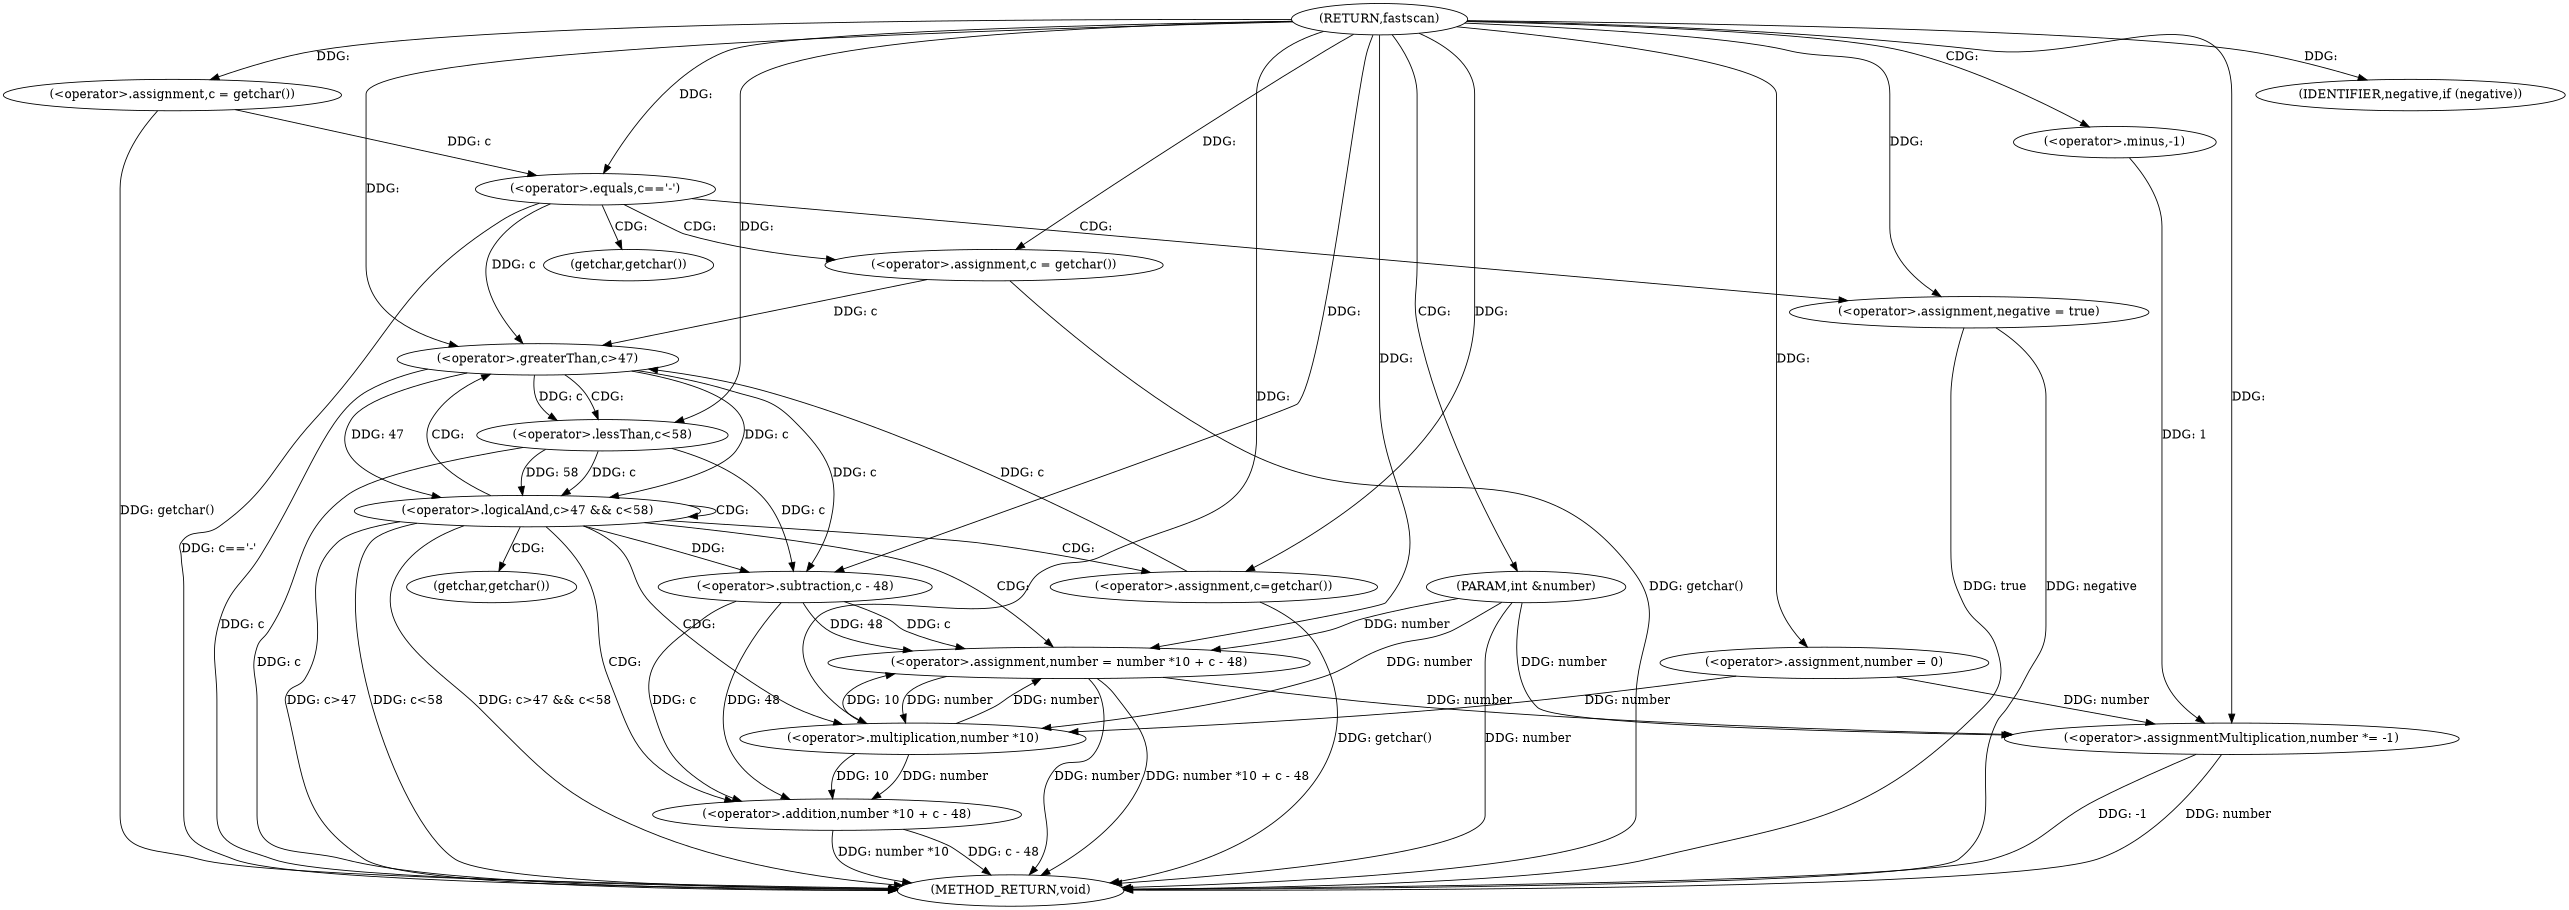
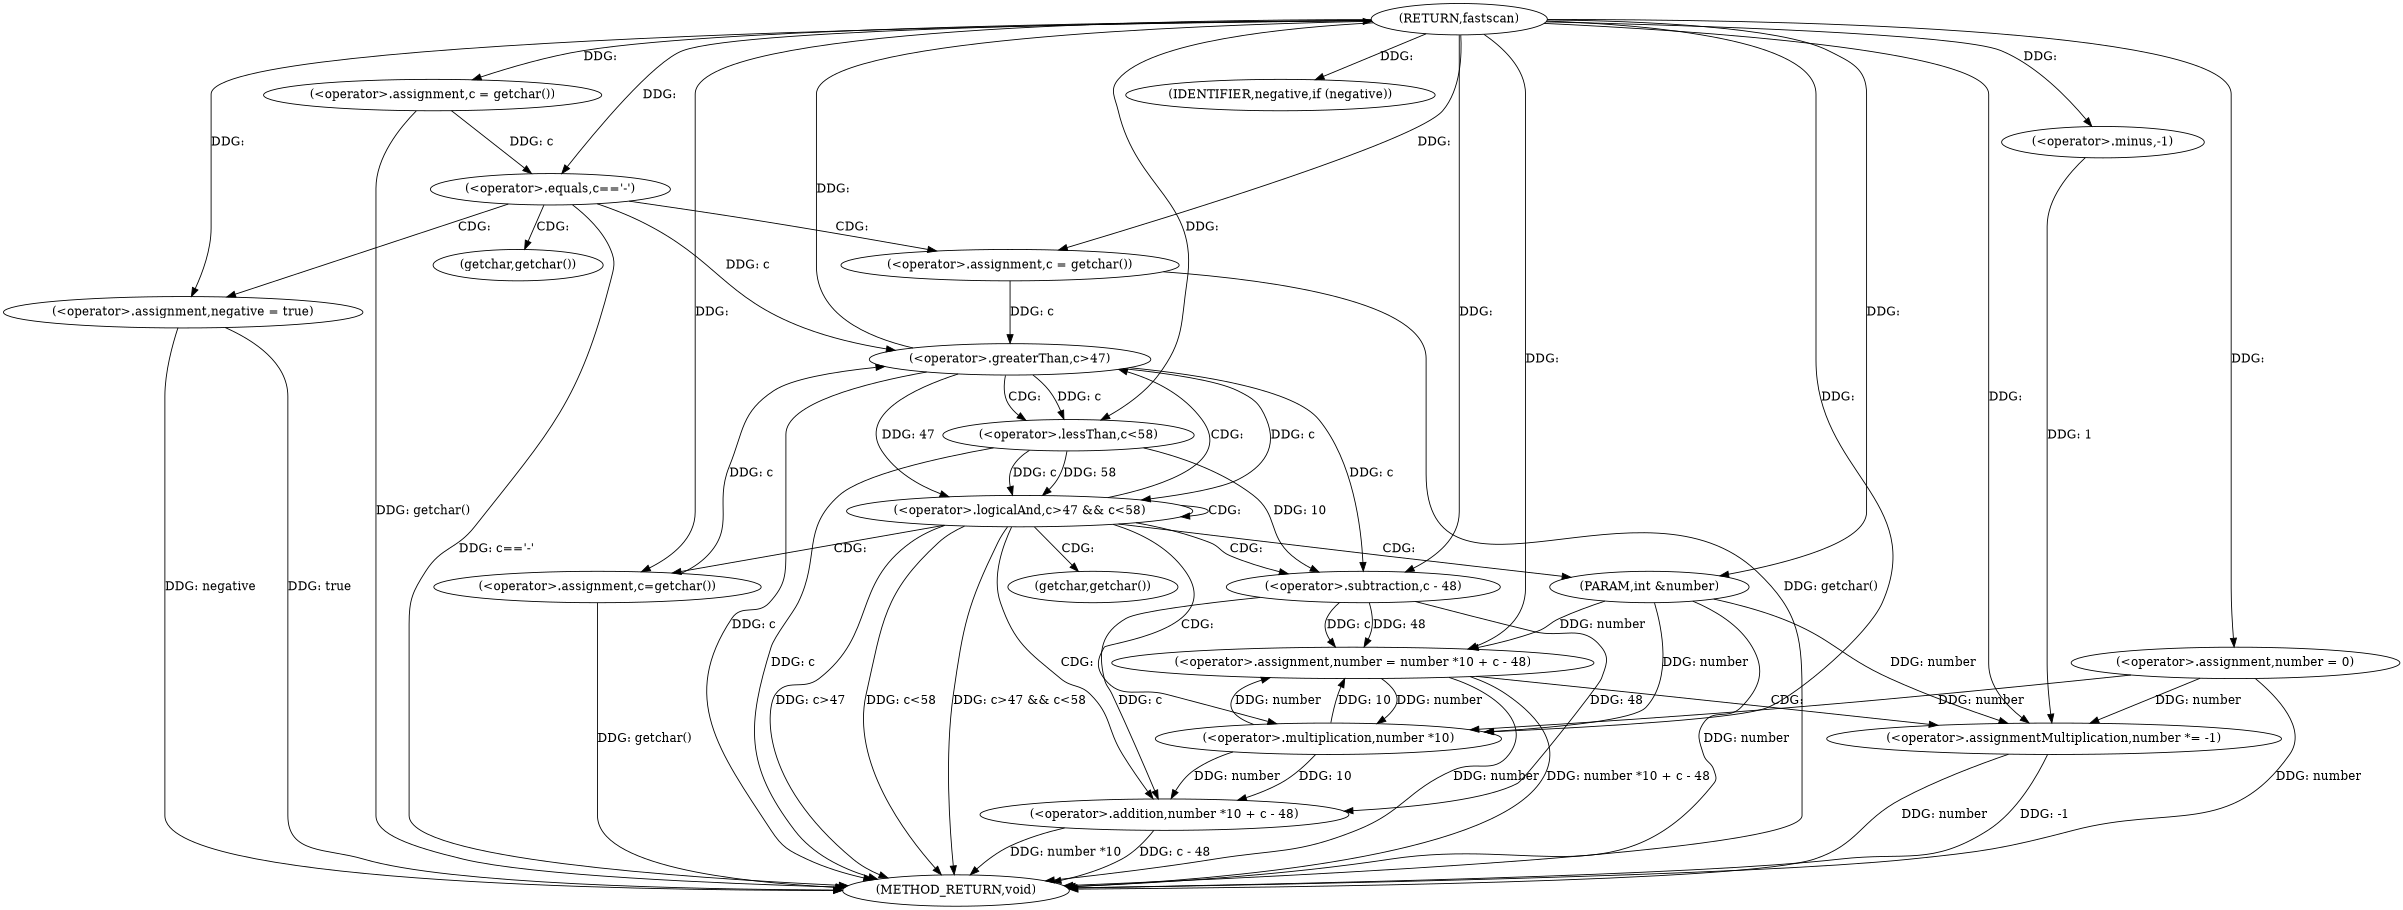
(679, 47) -> (930, 51)
(1964, 57) -> (2042, 57)
(1437, 312) -> (1885, 312)
(803, 511) -> (1300, 511)
(710, 549) -> (1249, 549)
(856, 551) -> (1340, 551)
(1470, 701) -> (1789, 701)
none -> (1841, 865)
